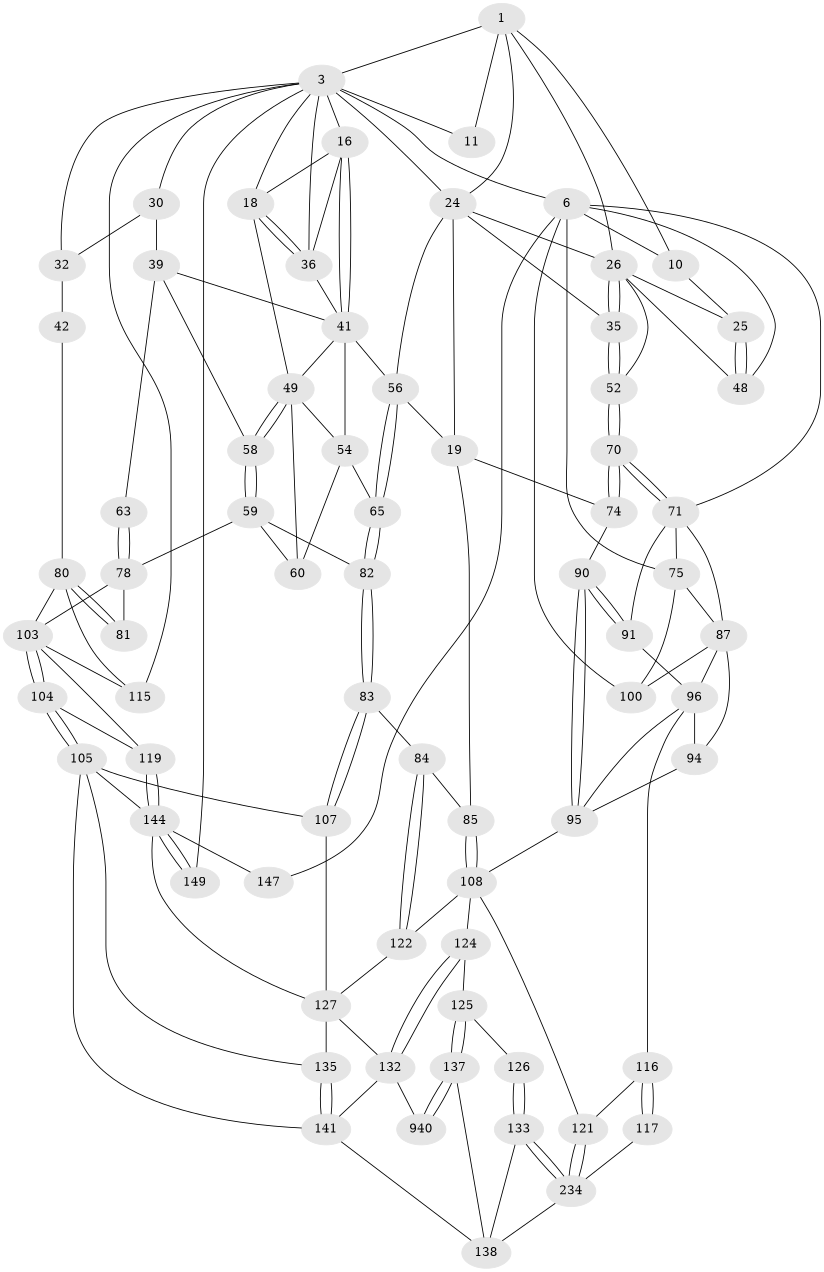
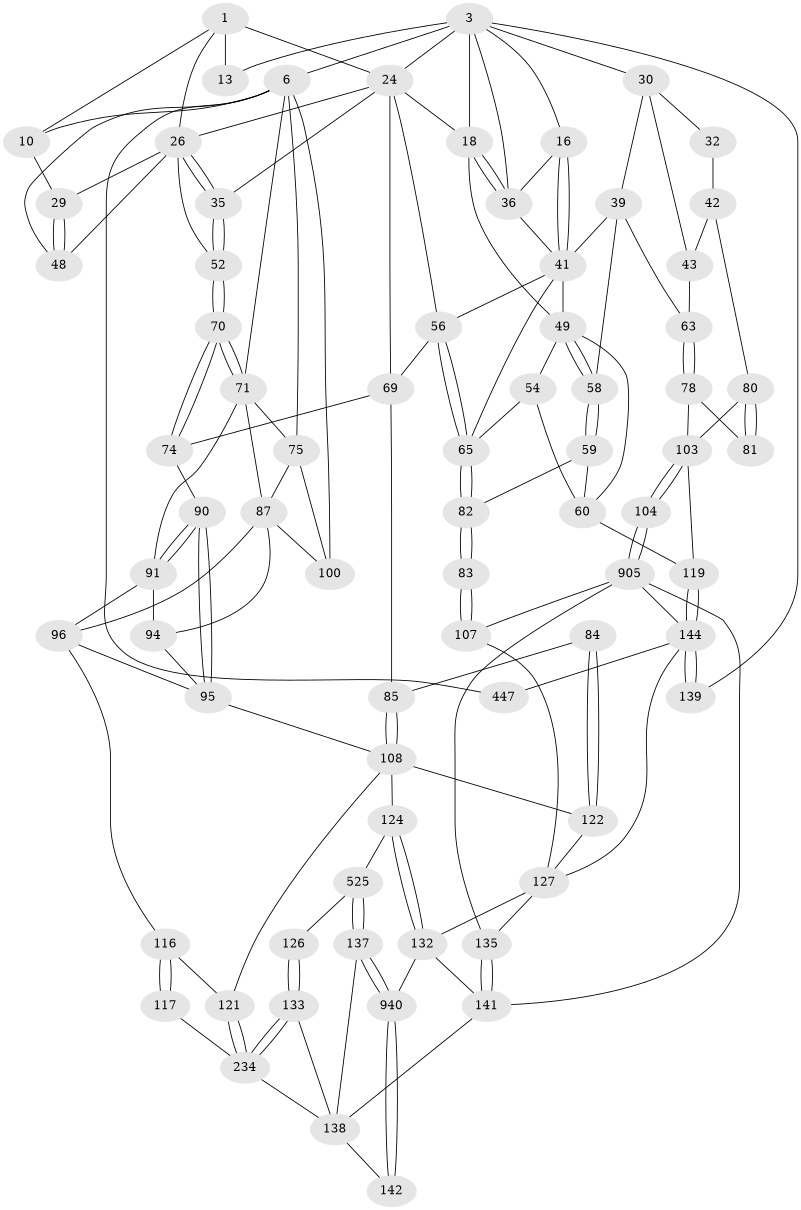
(412, 50) -> none
(131, 110) -> none
(472, 142) -> (225, 81)
(298, 173) -> (430, 111)
none -> (690, 266)
(741, 327) -> (59, 204)
(345, 389) -> (509, 356)
(455, 451) -> (391, 389)
(187, 543) -> none
(140, 698) -> none
(393, 727) -> none
(96, 728) -> (638, 543)
(695, 728) -> (153, 600)
(82, 759) -> (630, 574)
(195, 883) -> (691, 698)
(269, 883) -> (504, 698)
(462, 1006) -> (358, 883)
none -> (392, 1191)
